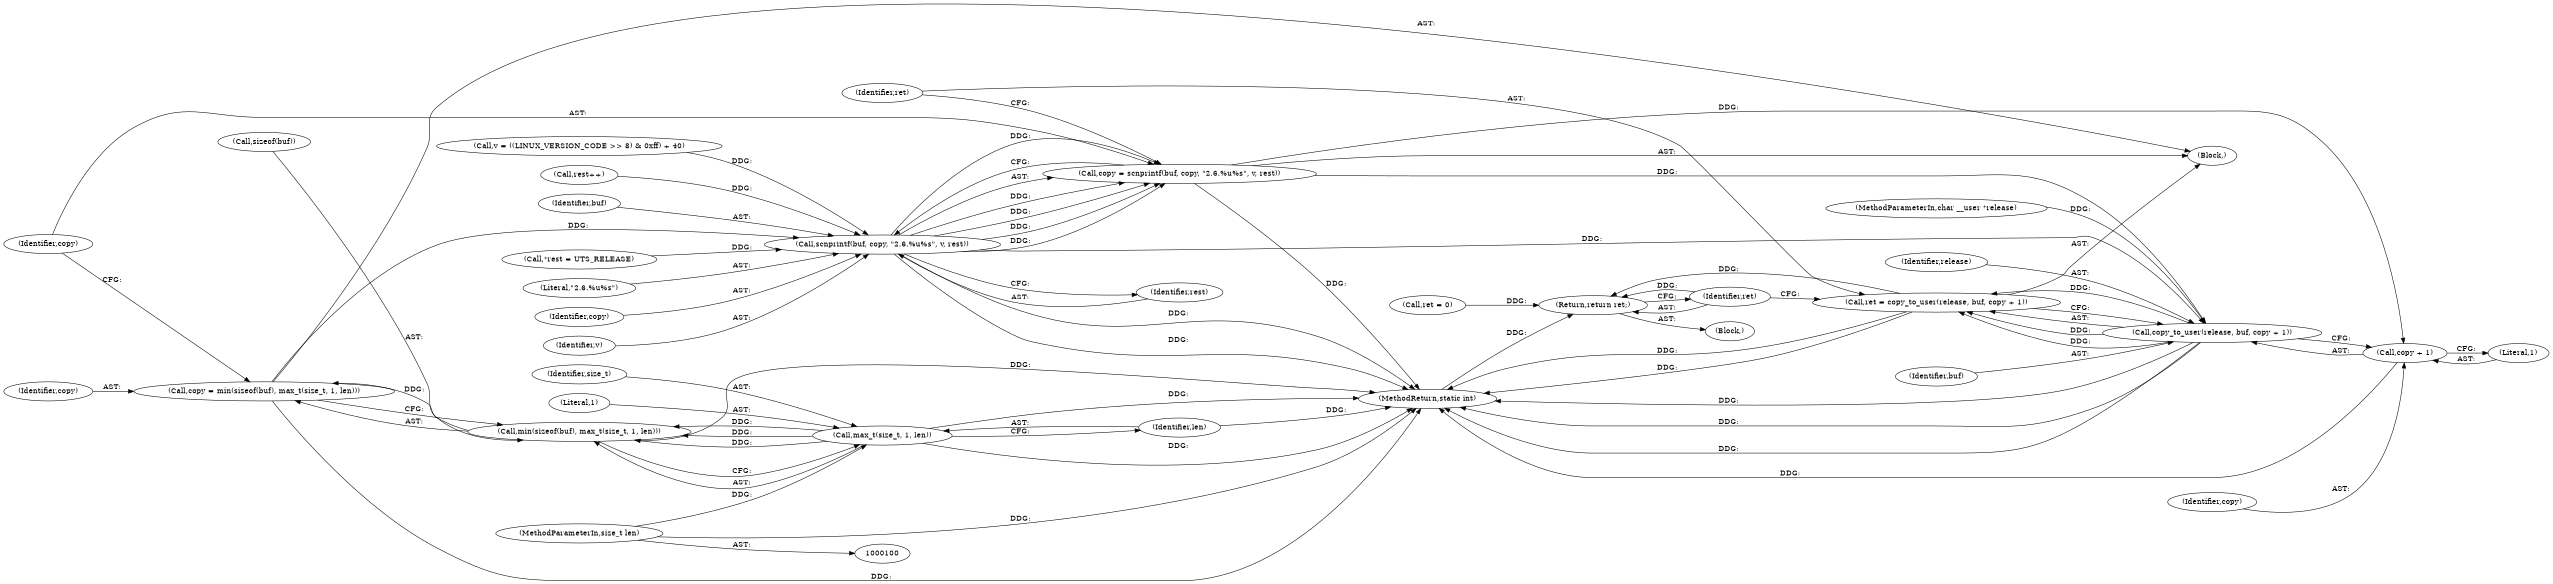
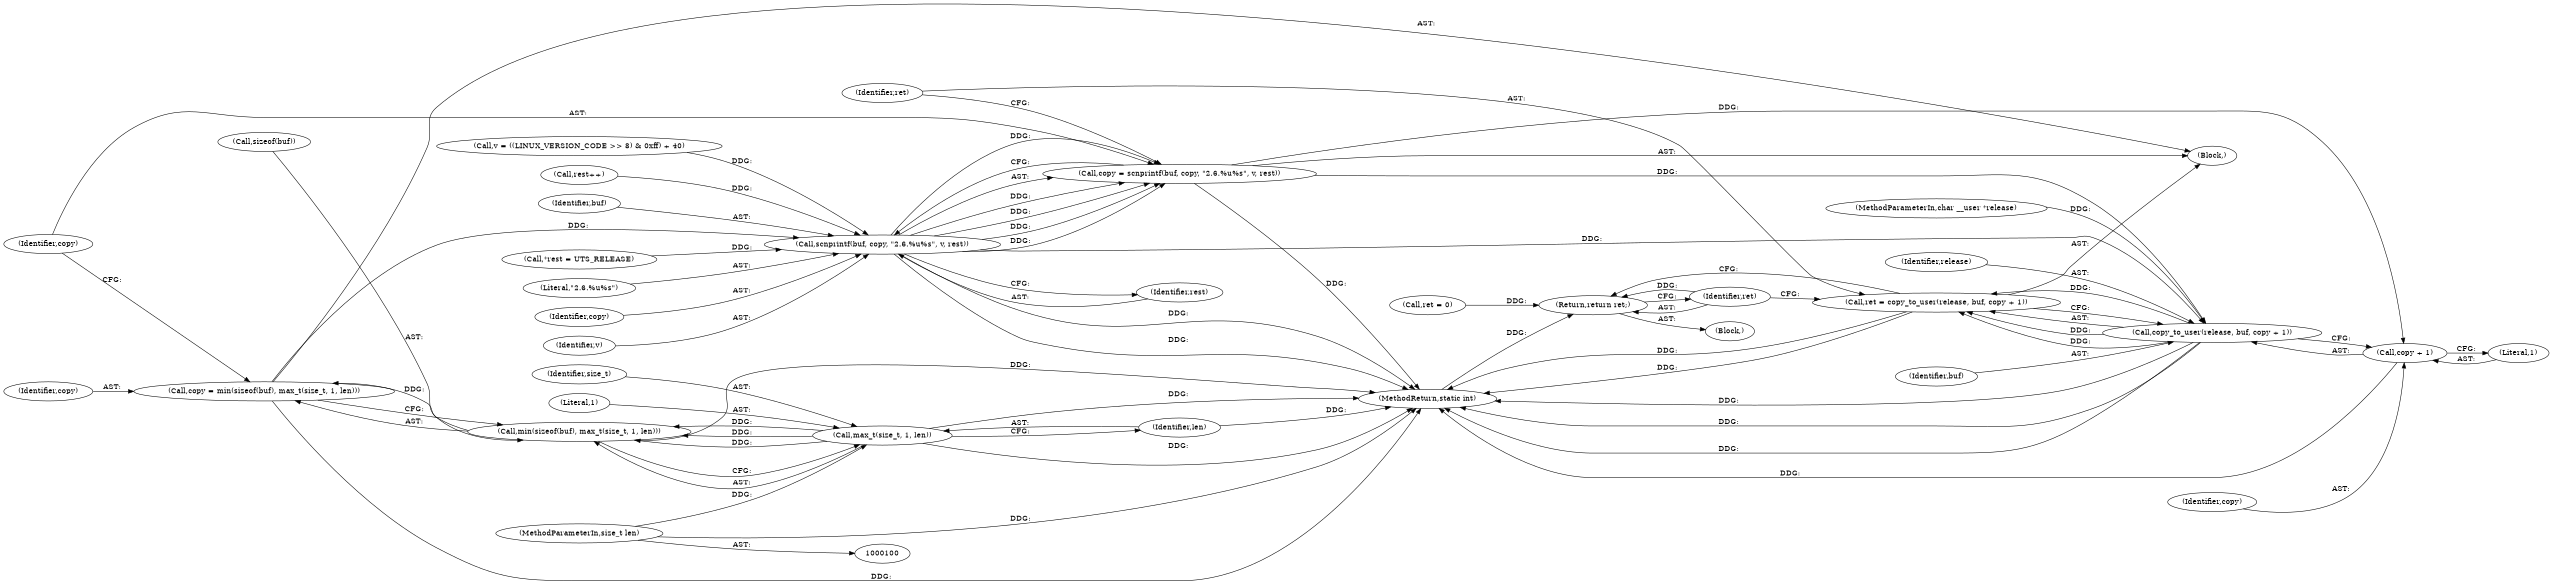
(1730, 269) -> (1730, 269)
